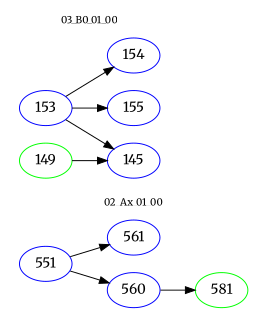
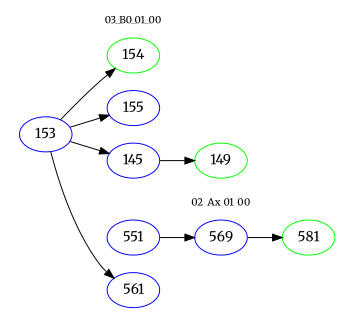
(134, 55) -> (133, 55)
(85, 161) -> (172, 161)
(85, 252) -> (72, 215)
(134, 290) -> (221, 238)
